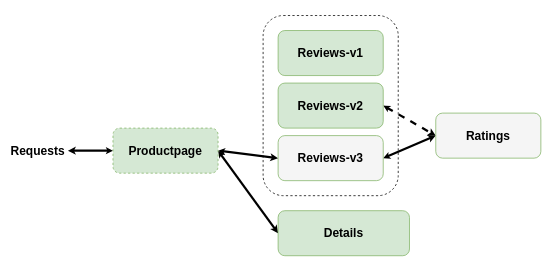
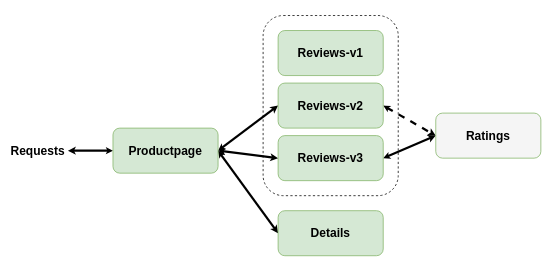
none -> (248, 128)
(165, 150) -> (165, 150)
(330, 158) -> (330, 158)
(344, 233) -> (330, 233)
